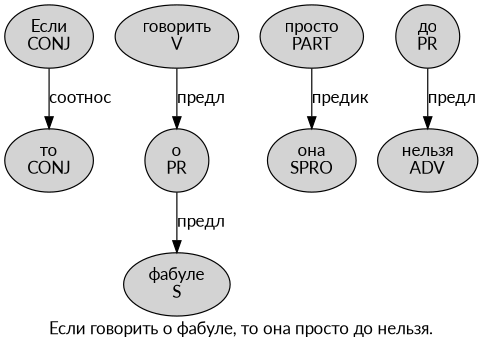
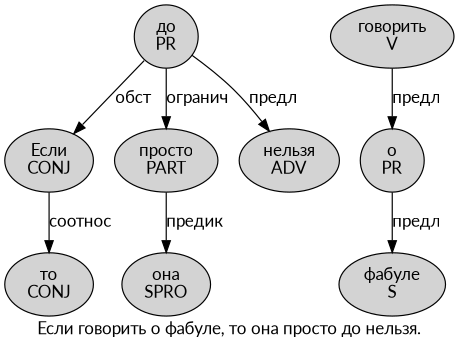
none -> (166, 92)
none -> (113, 93)
